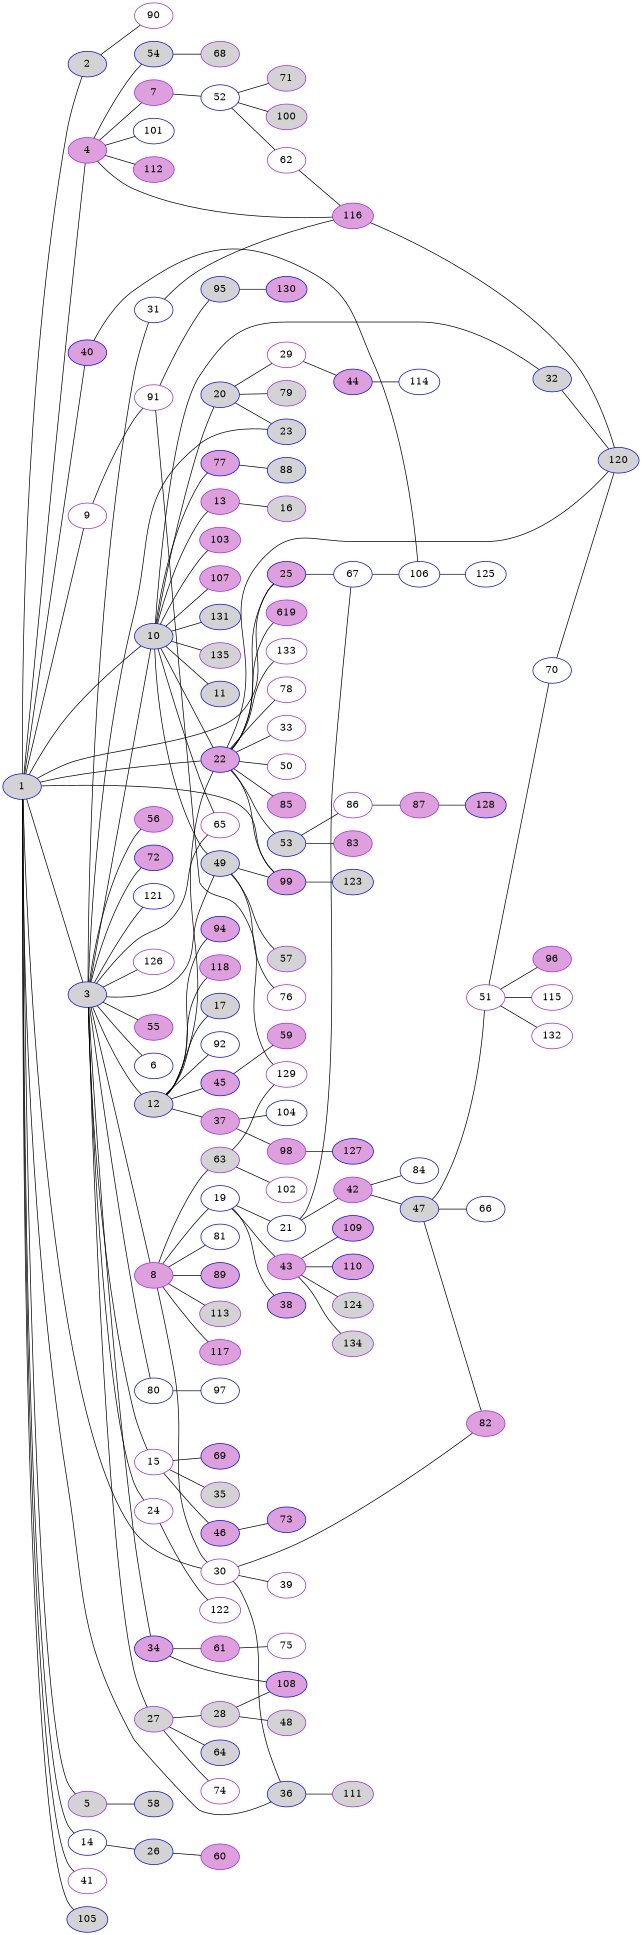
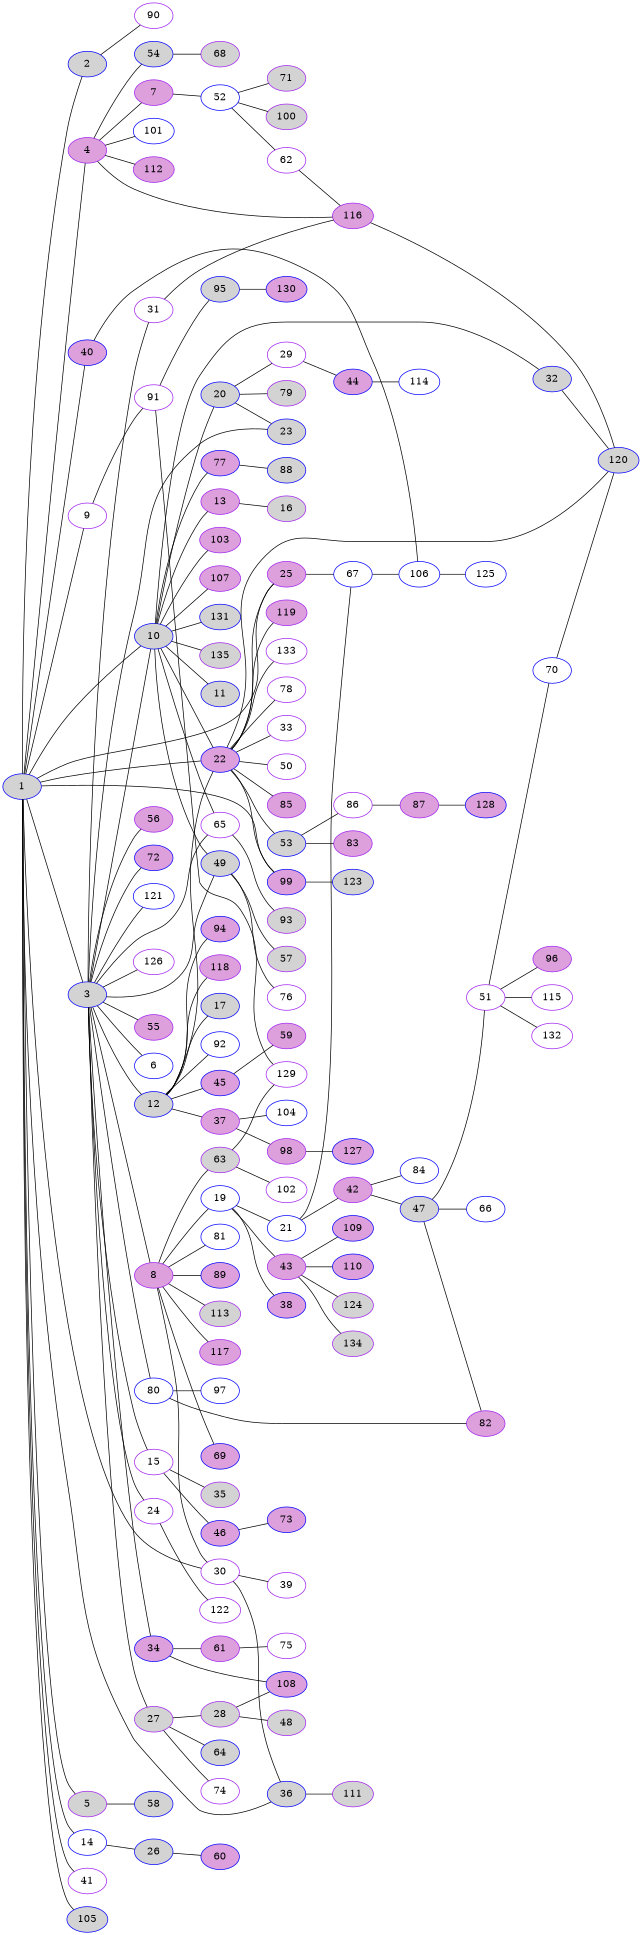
(154, 310) -> (154, 310)
(287, 574) -> (287, 574)
(287, 613) -> (287, 613)
(253, 873) -> none
none -> (287, 921)
(187, 1459) -> (184, 1367)
(360, 1509) -> (316, 1424)
(220, 1857) -> (220, 1857)
